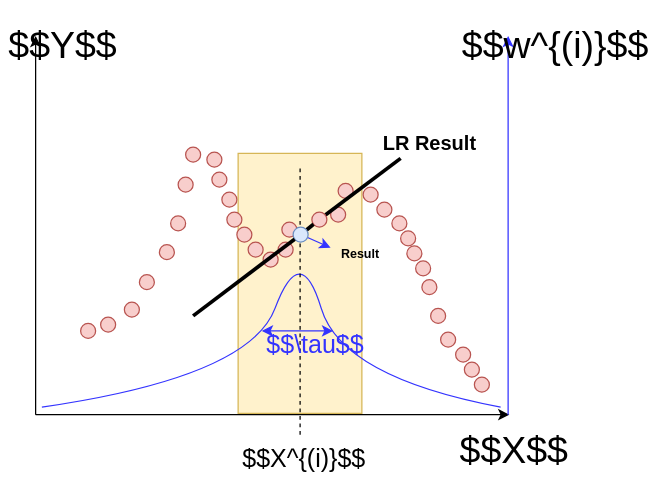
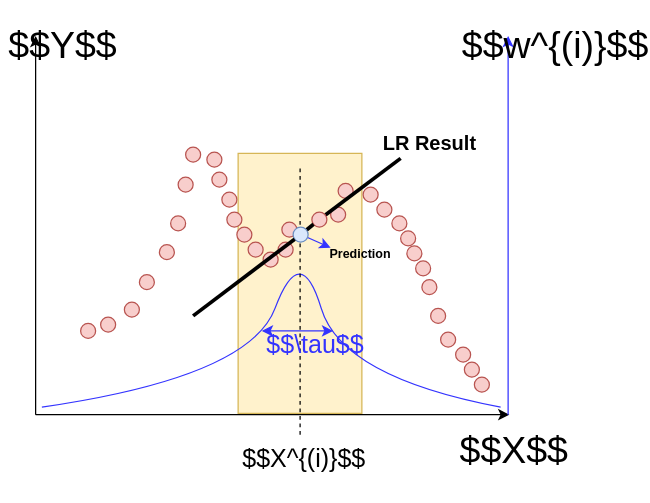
(361, 248) -> (361, 248)
